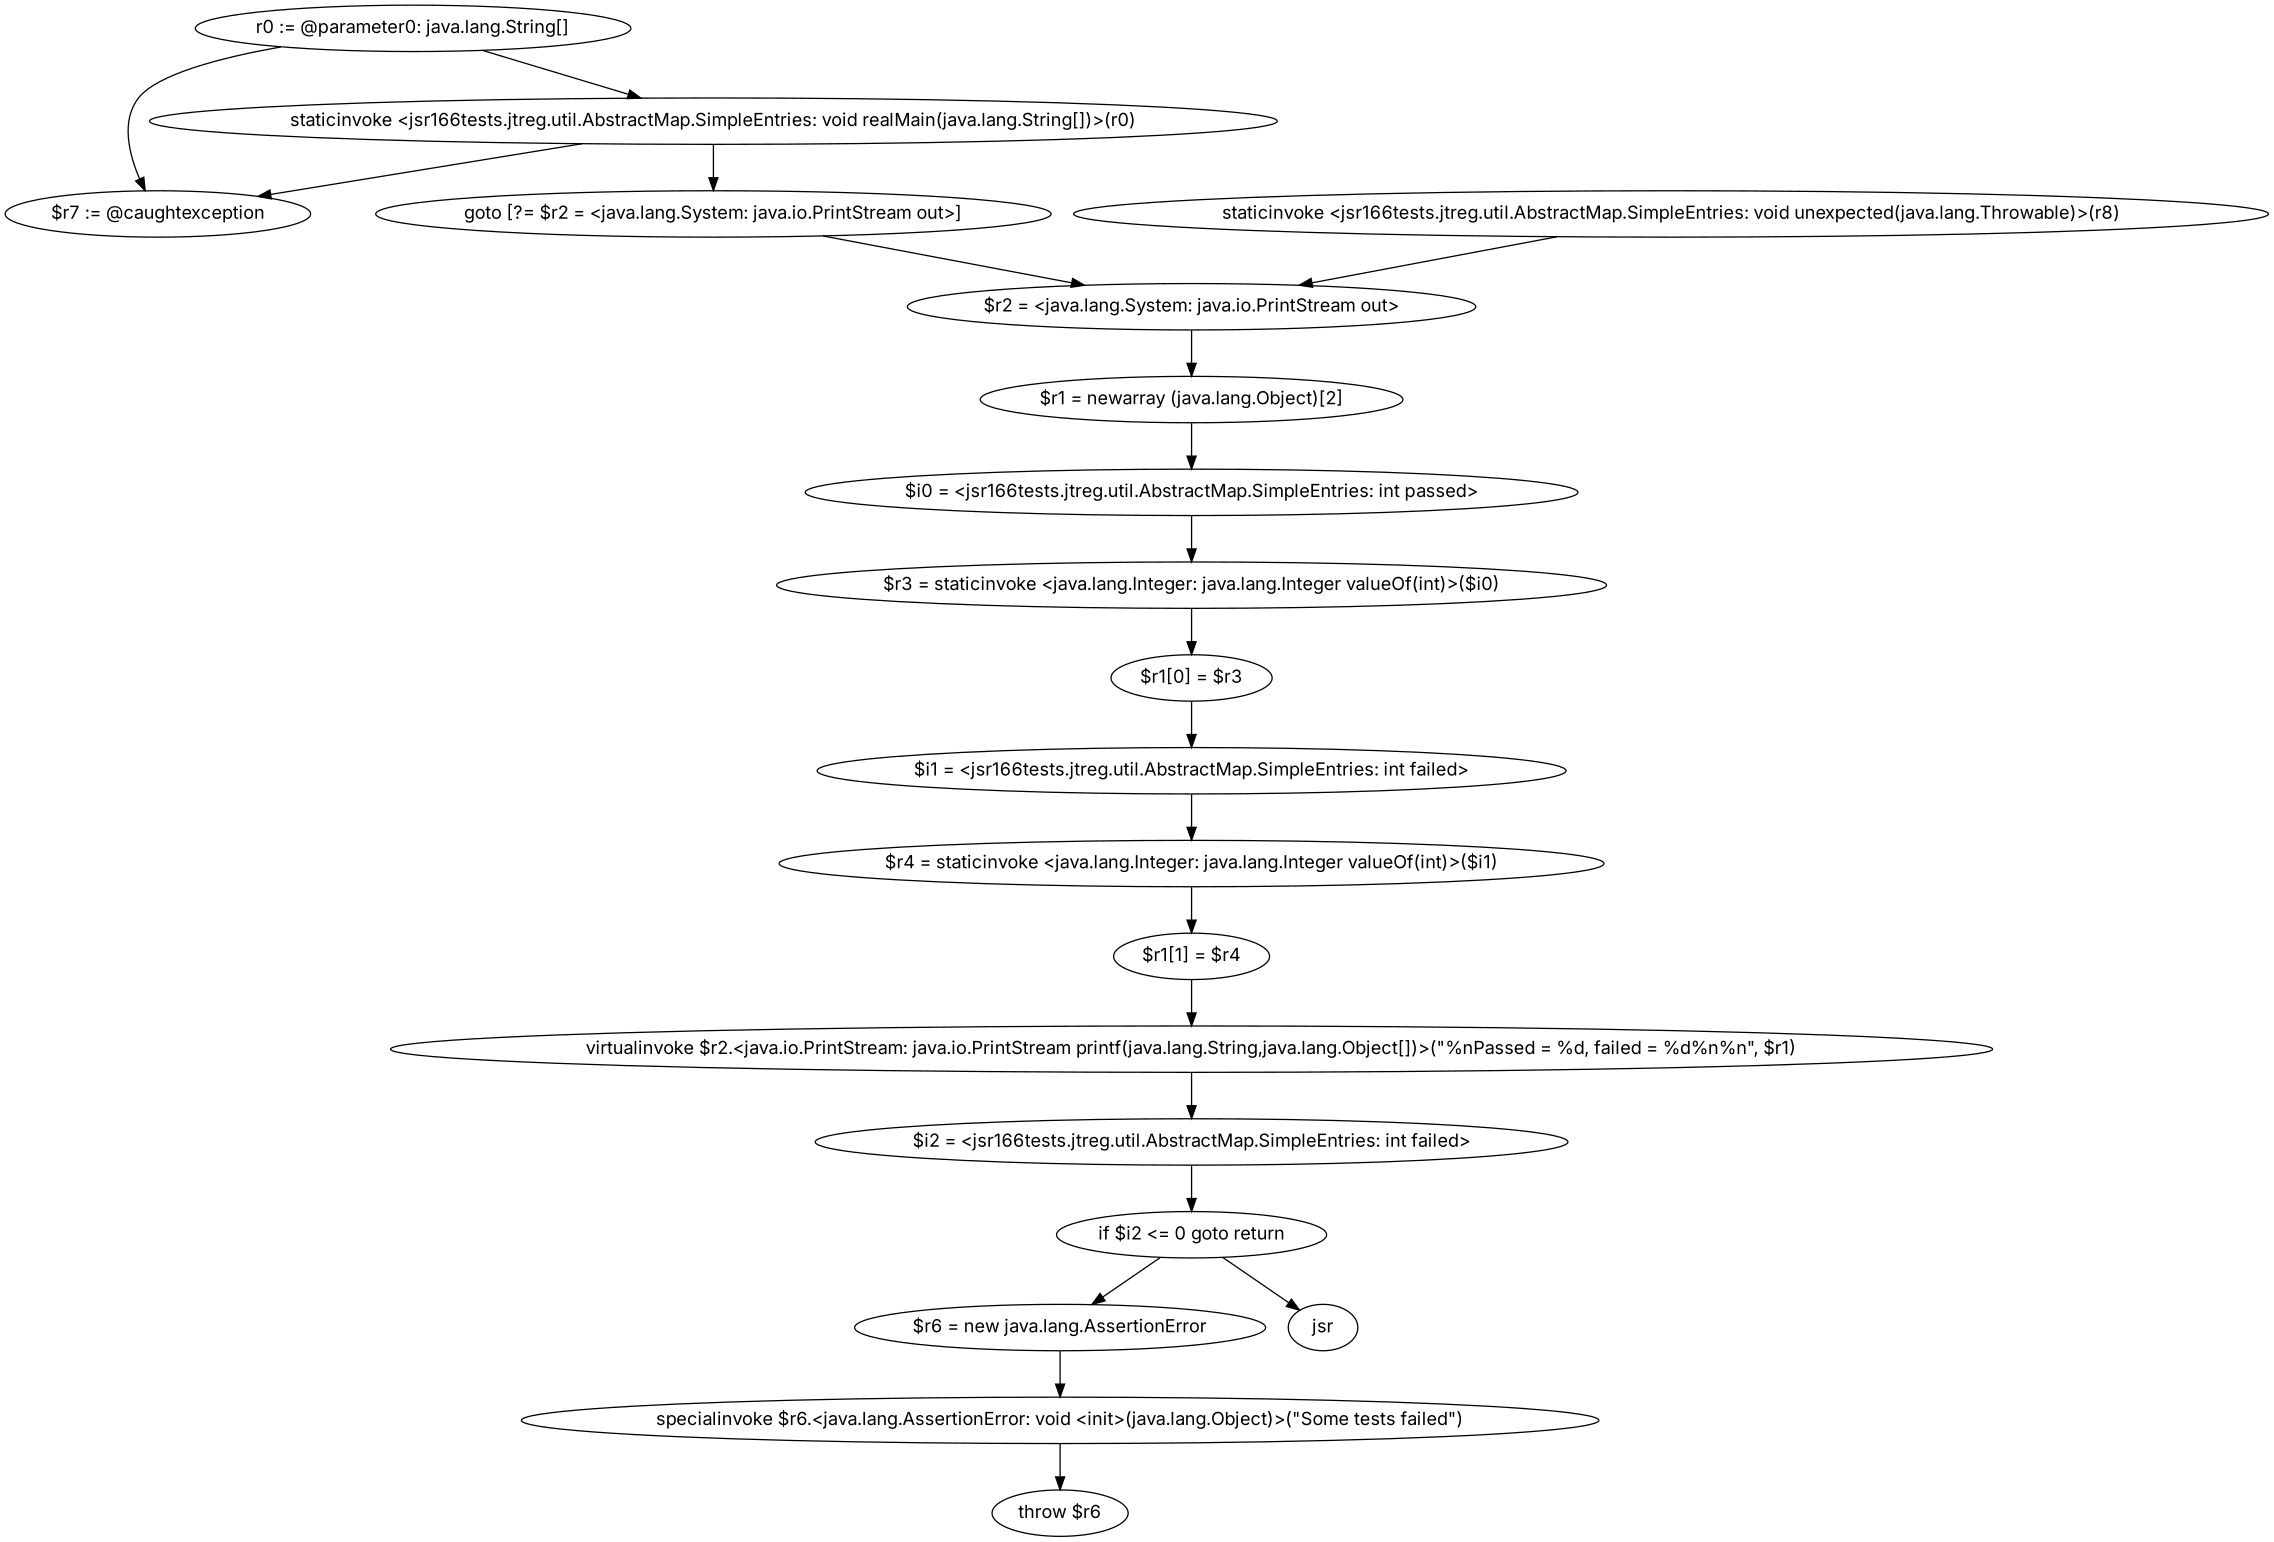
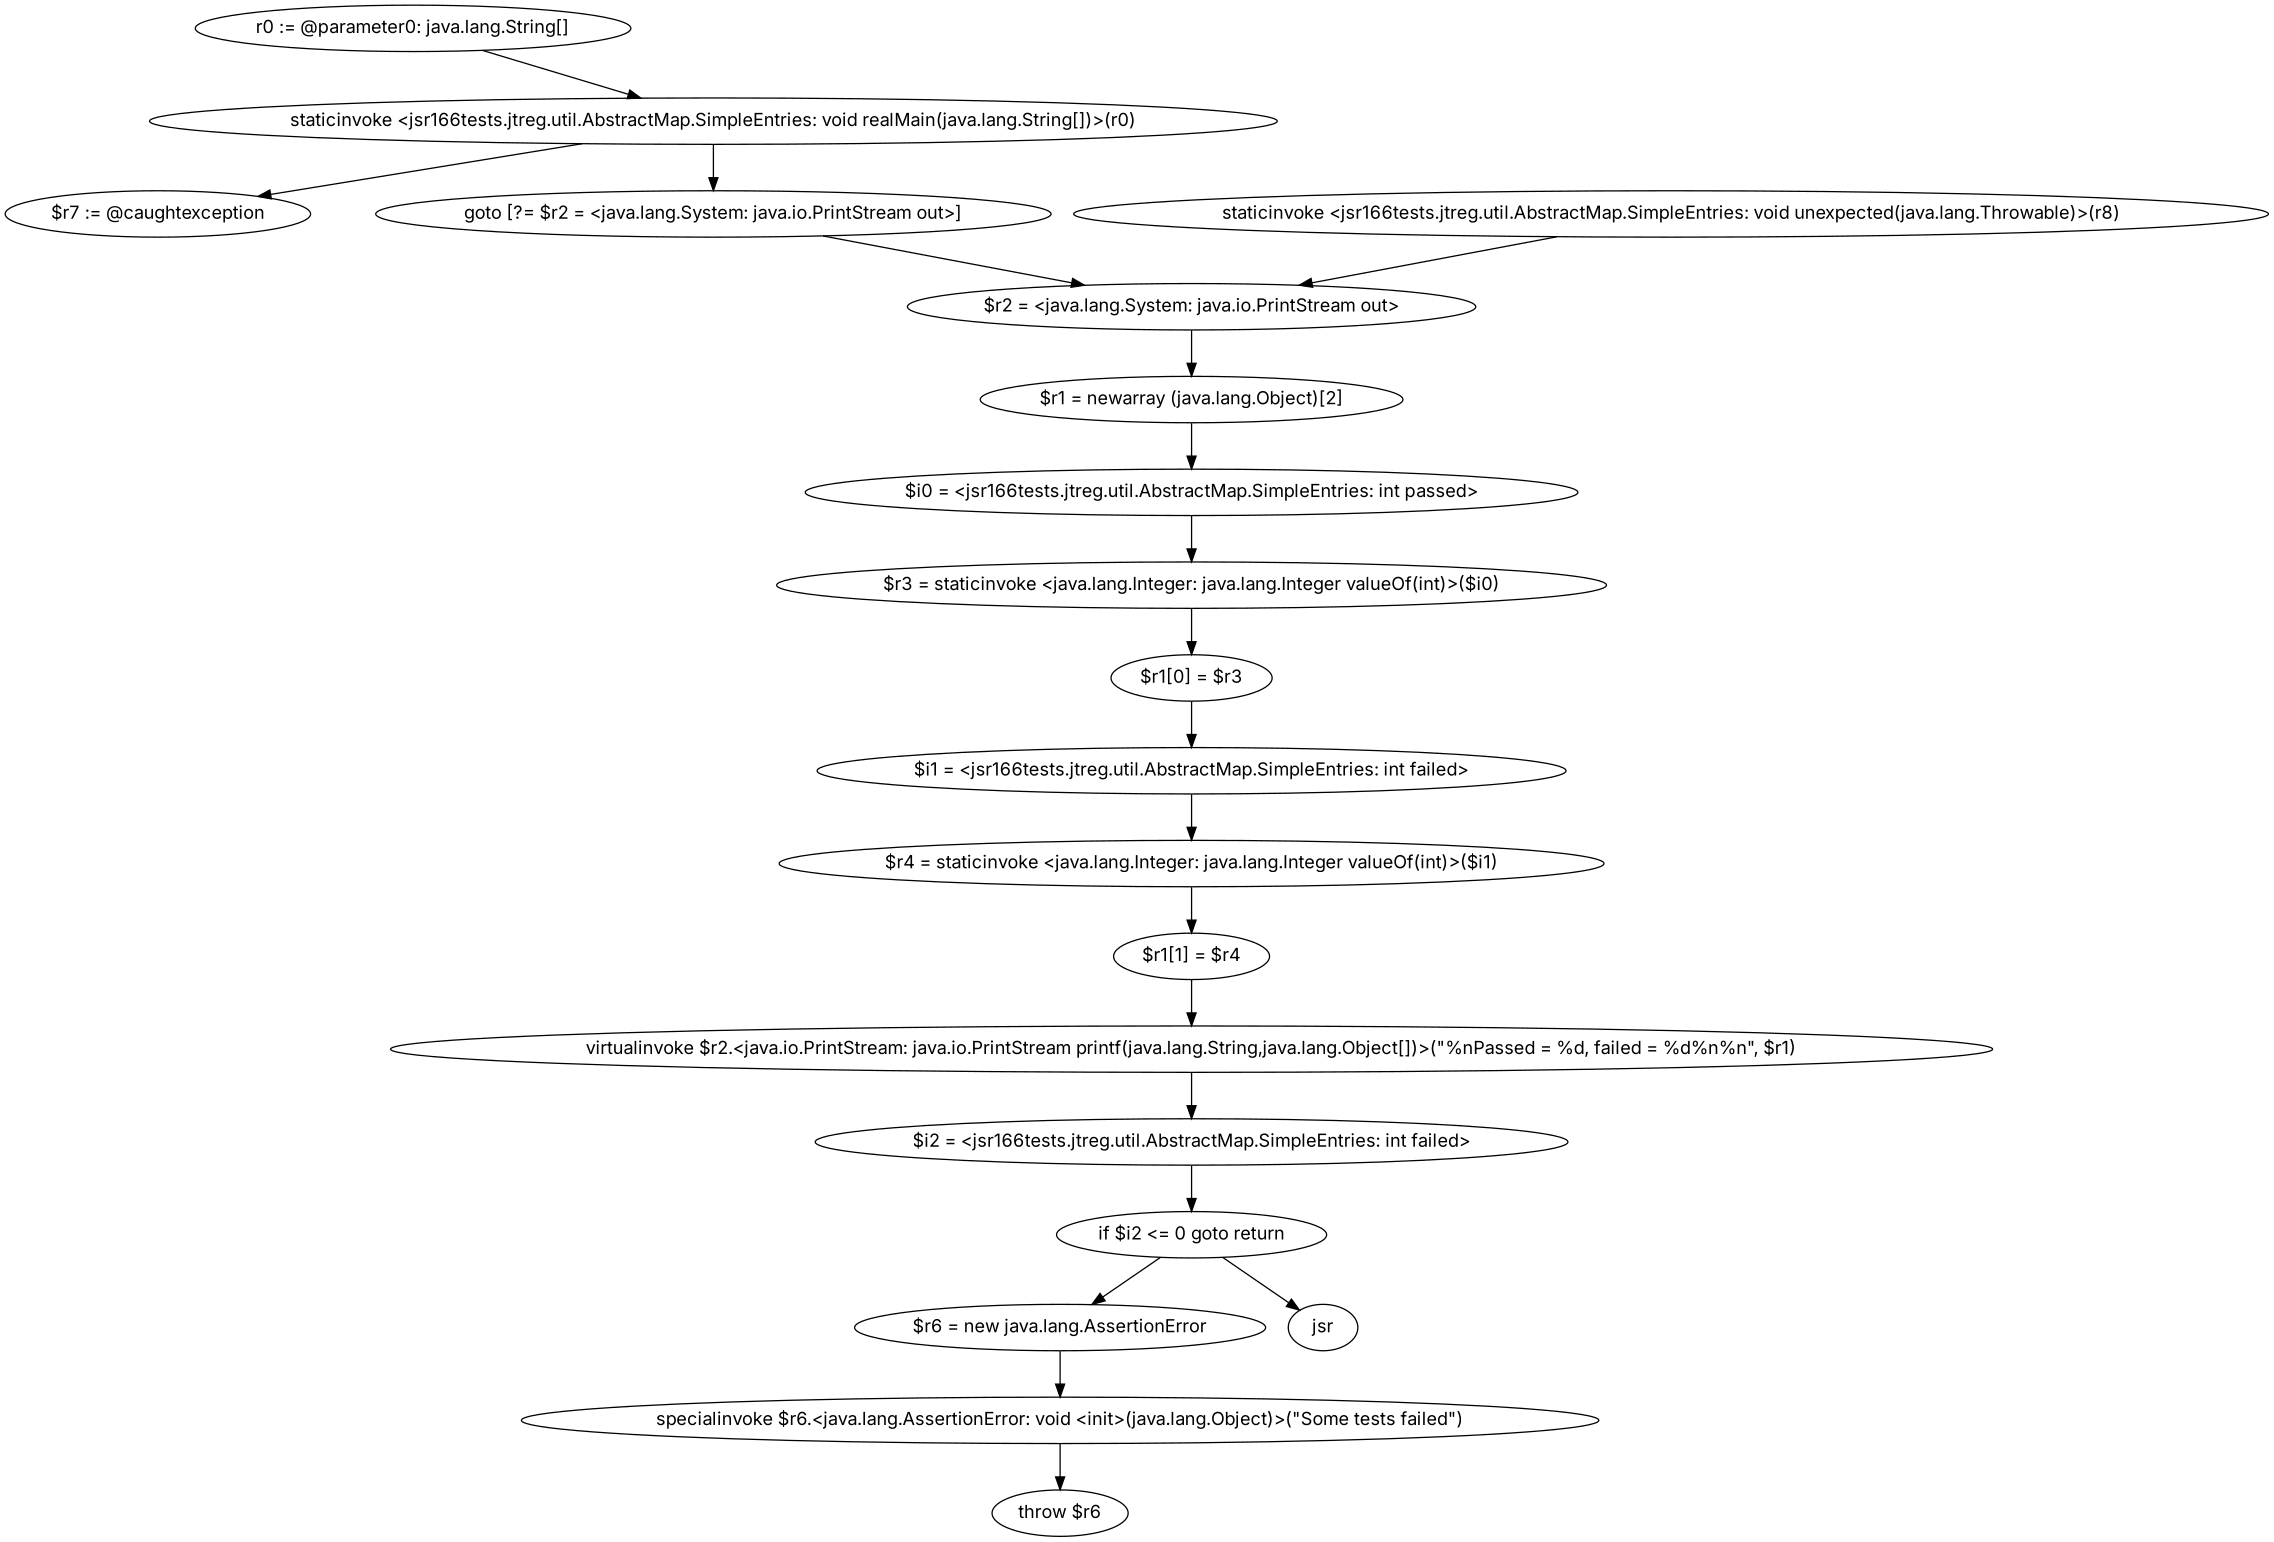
(166, 79) -> none
